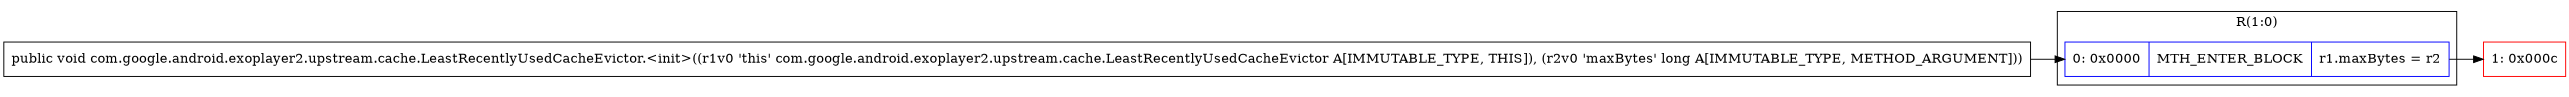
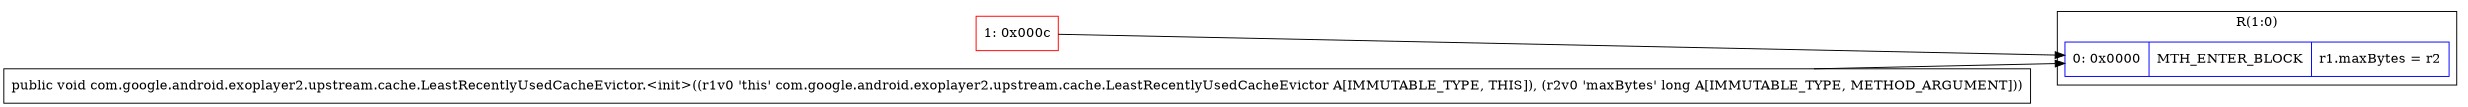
(2463, 59) -> (1557, 45)
